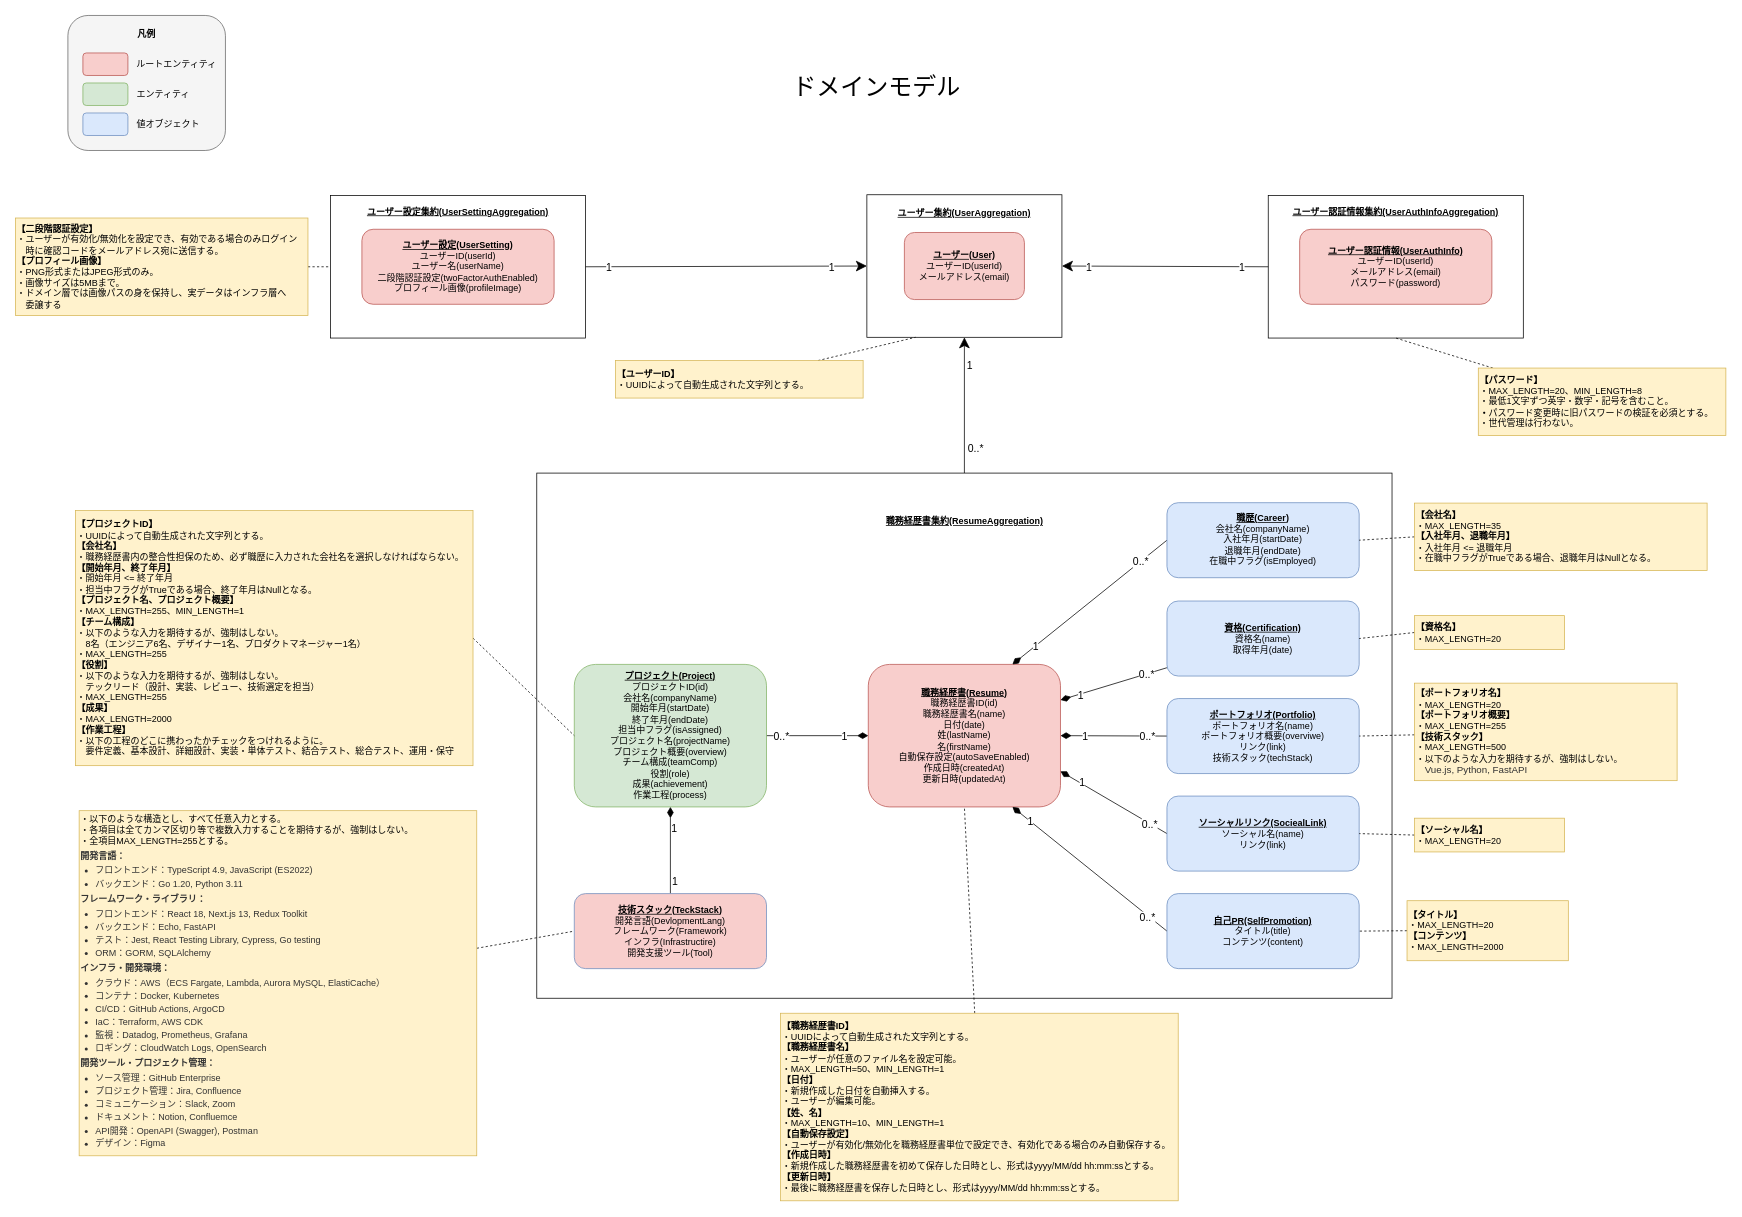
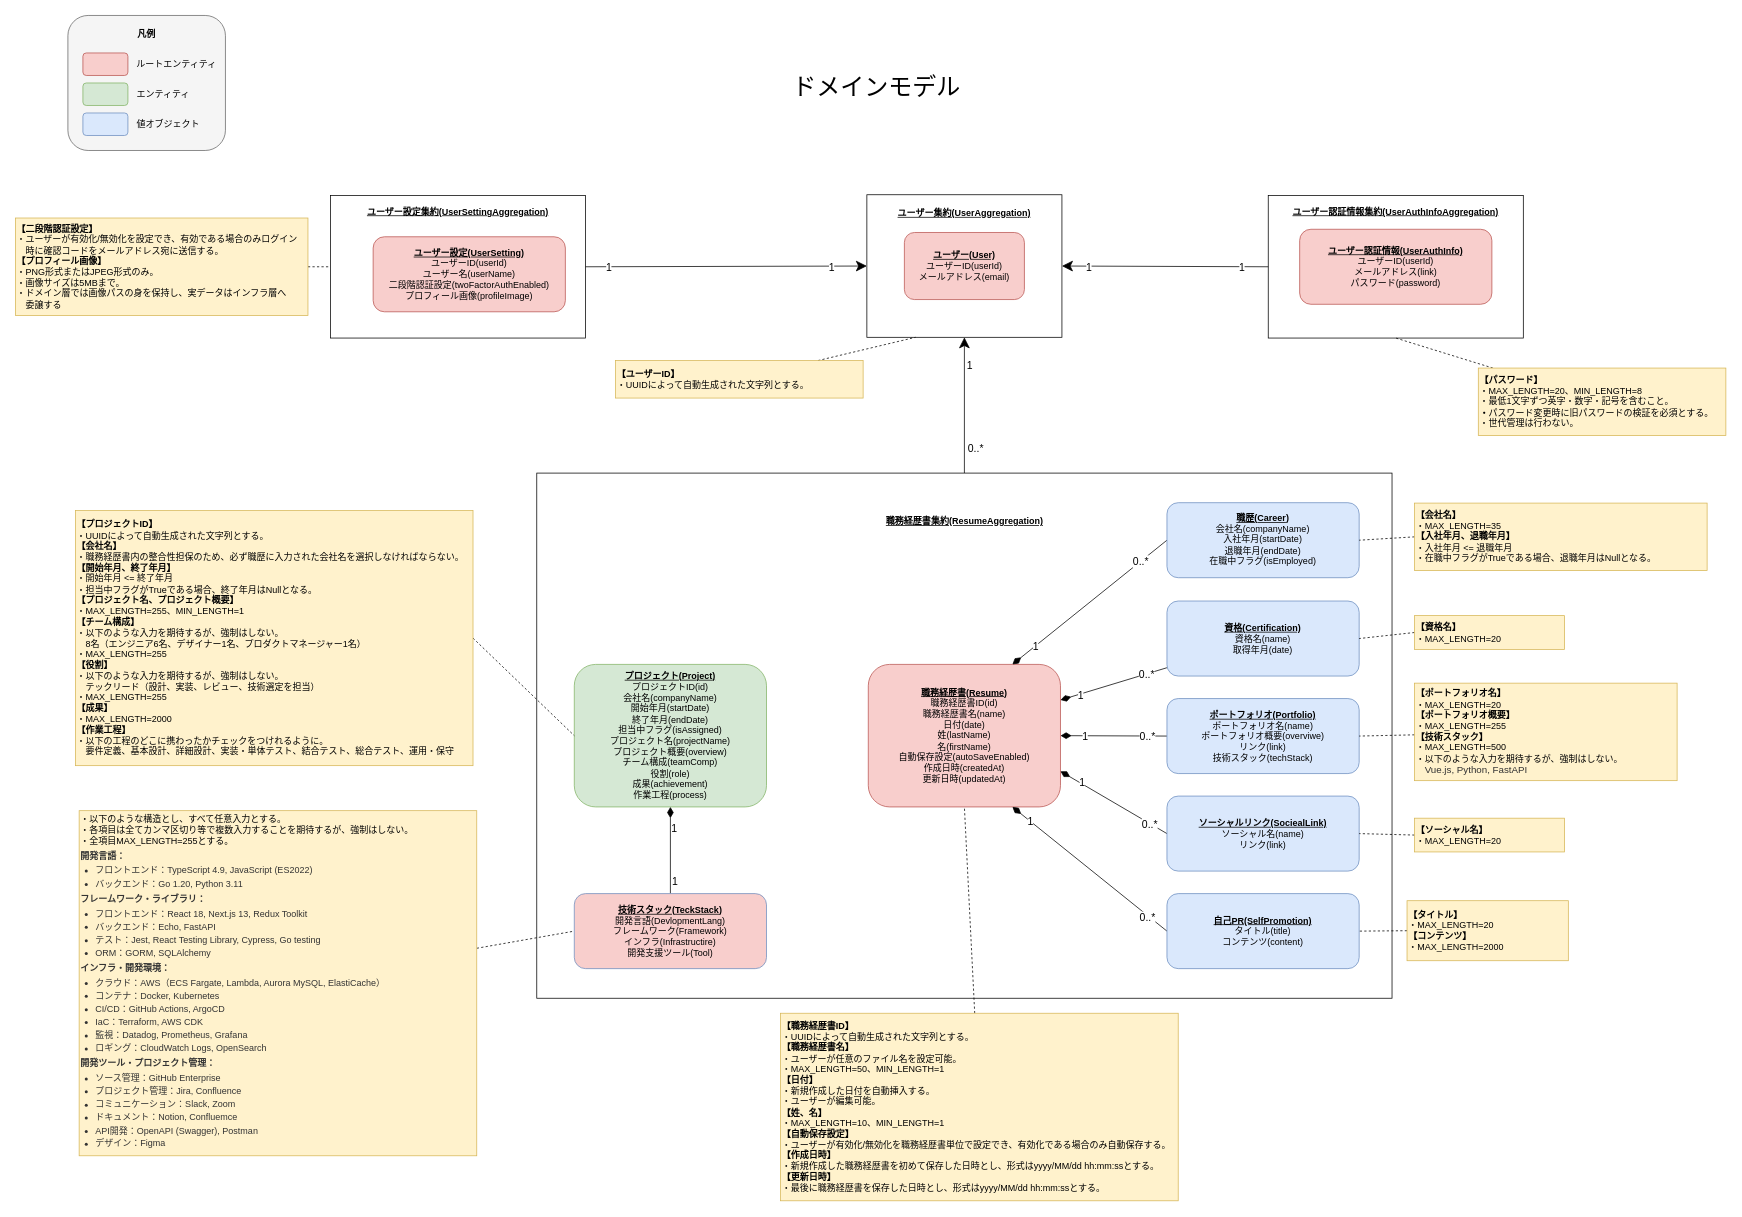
(458, 267) -> (469, 274)
(1395, 267) -> (1395, 267)
(811, 735) -> none
